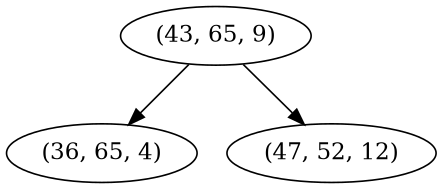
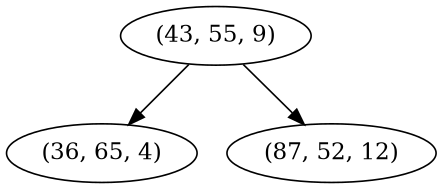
(216, 36) -> (216, 36)
(332, 153) -> (332, 153)
